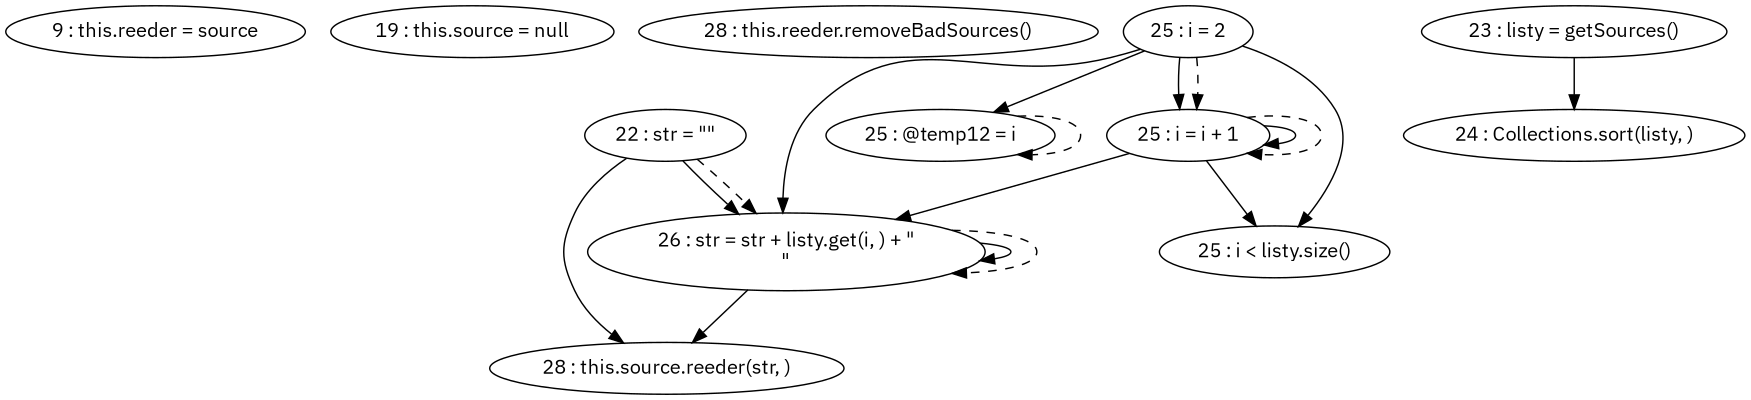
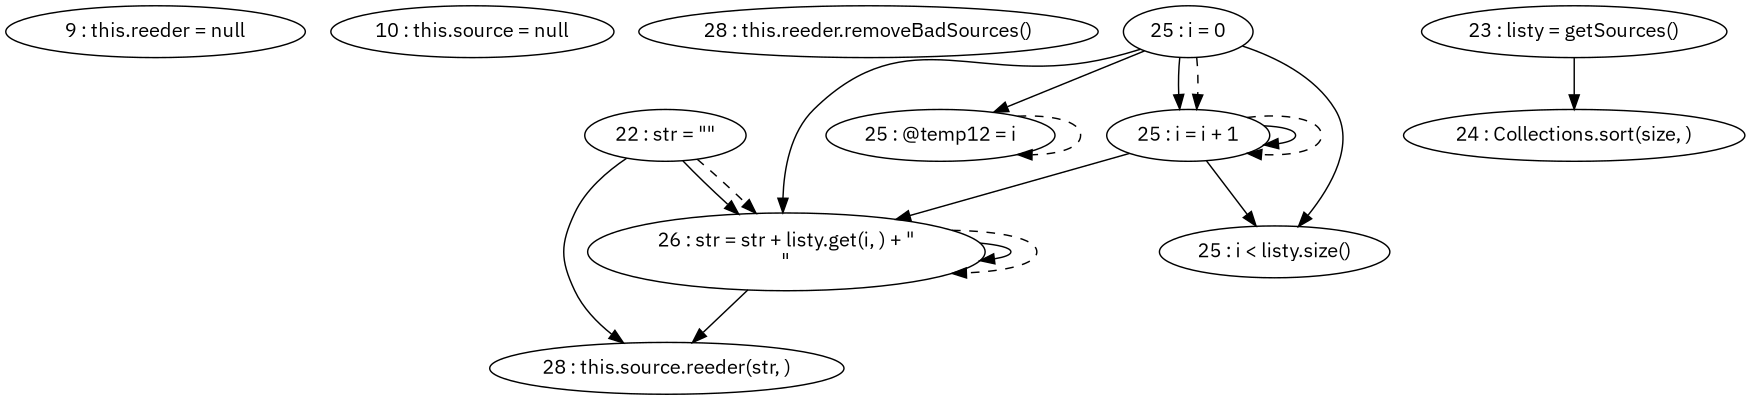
(156, 32) -> (156, 32)
(472, 32) -> (472, 32)
(1188, 32) -> (1188, 32)
(1574, 135) -> (1574, 135)
